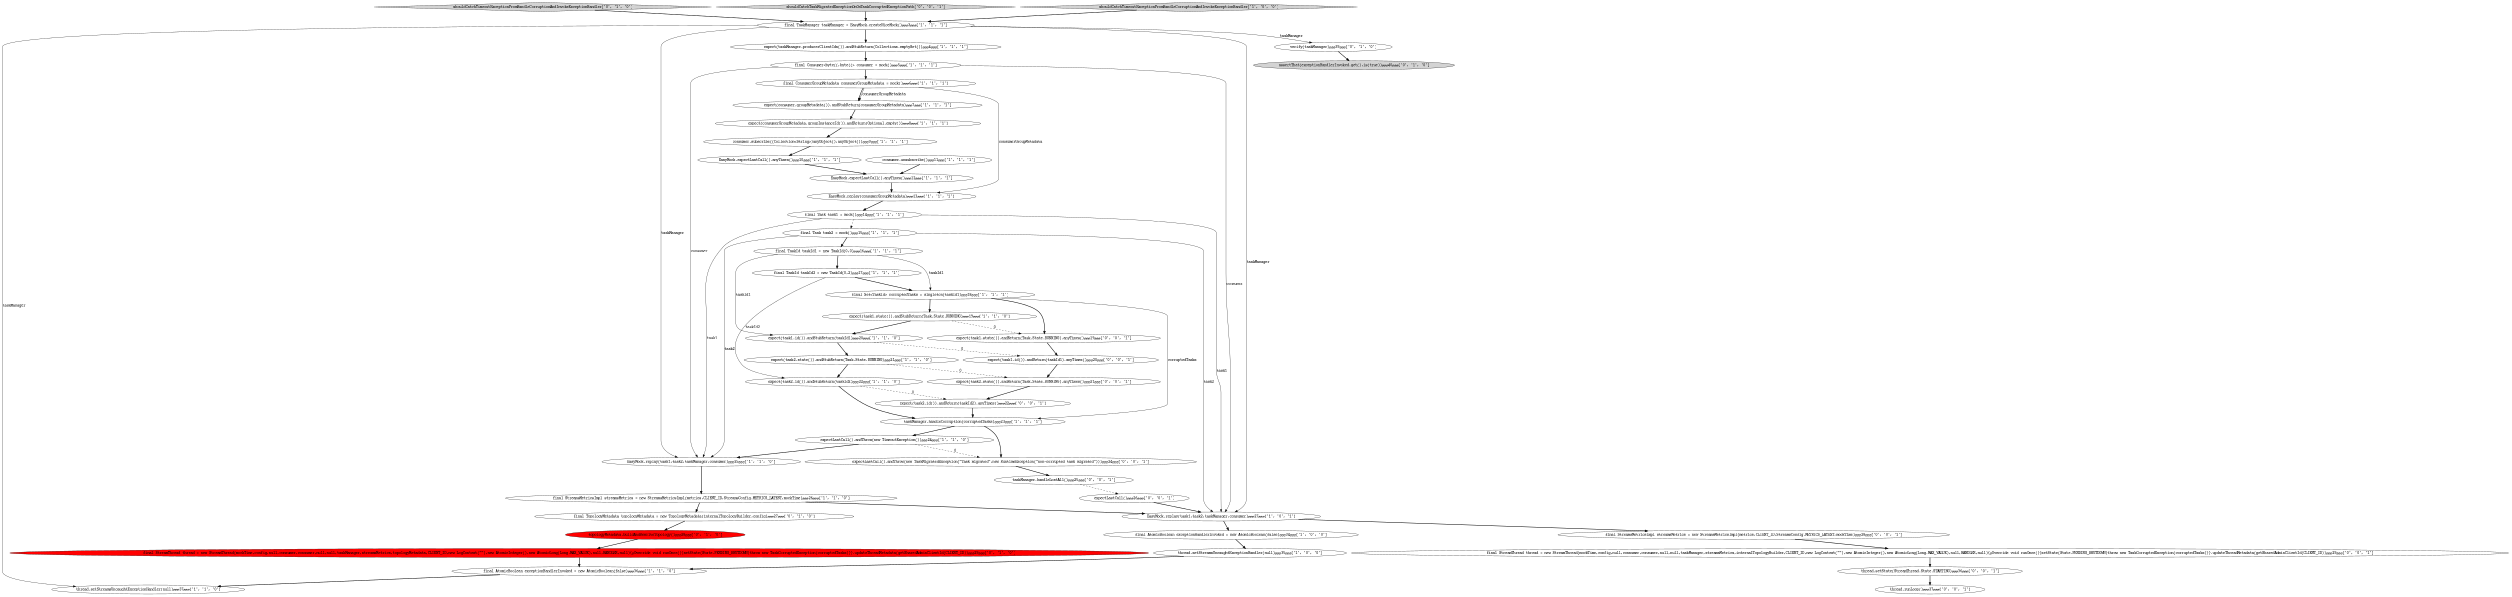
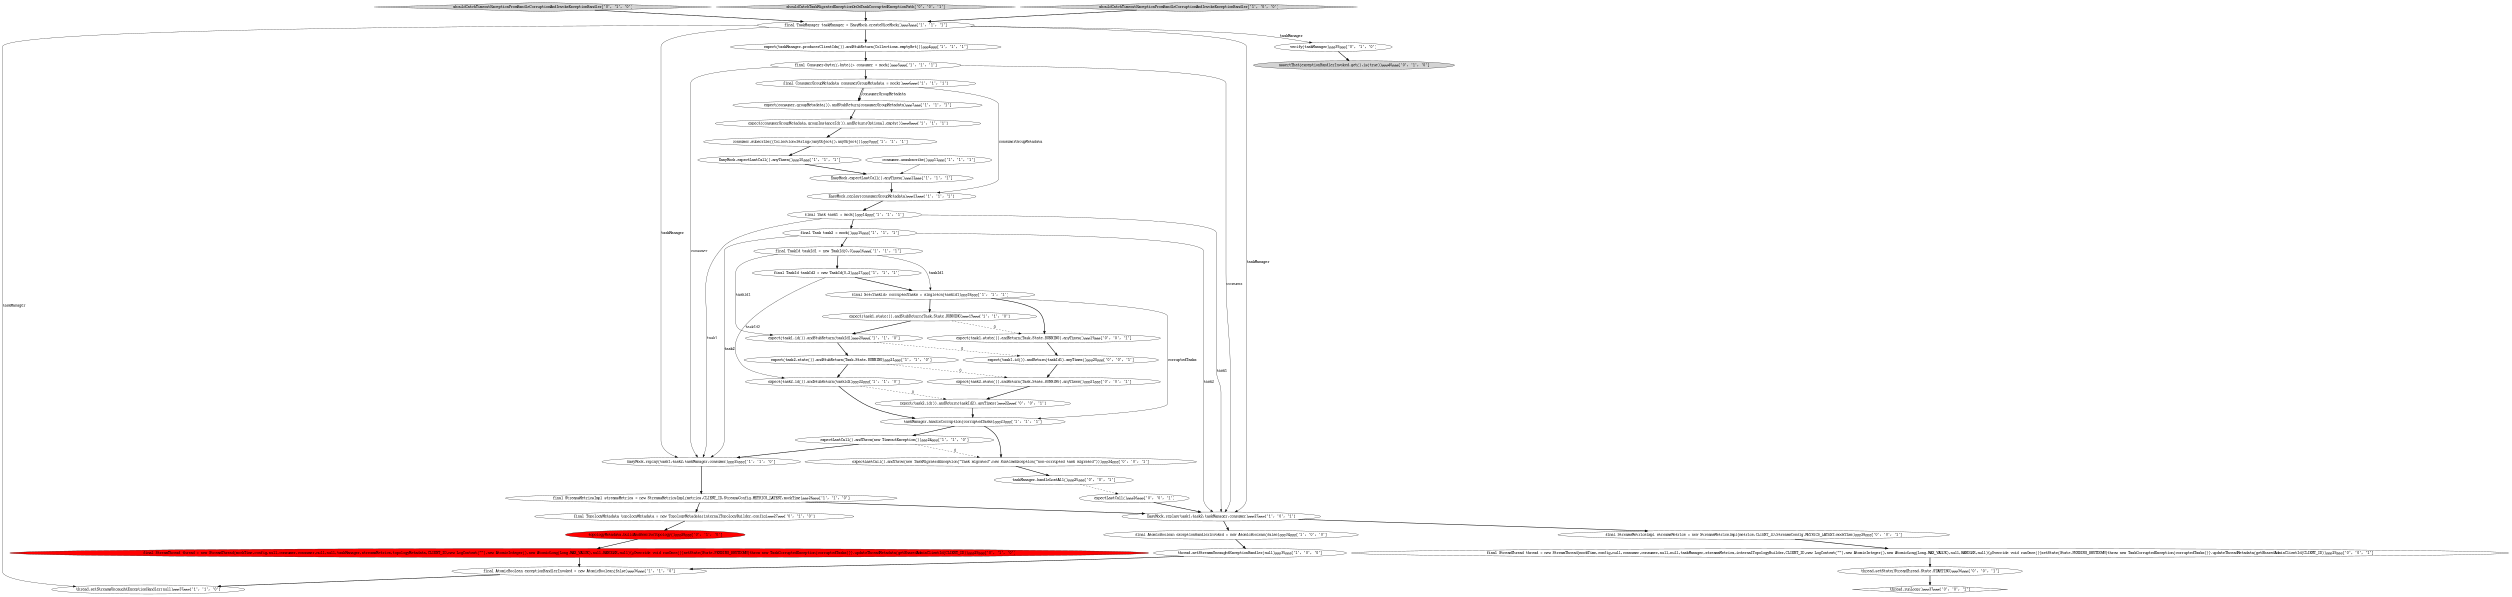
(911, 169) -> (911, 169)
(852, 223) -> (852, 223)
(1930, 590) -> (1930, 590)
